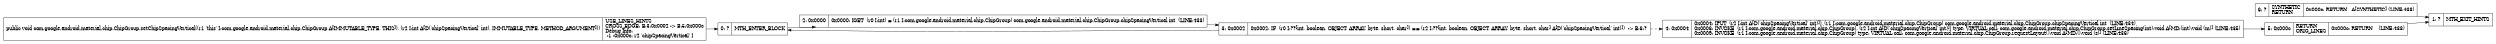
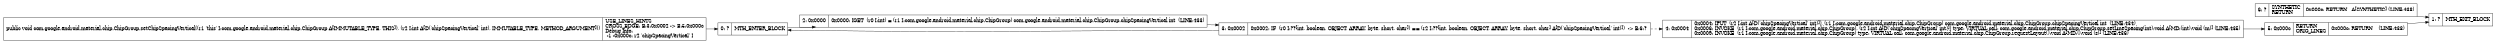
(2468, 20) -> (2468, 20)
